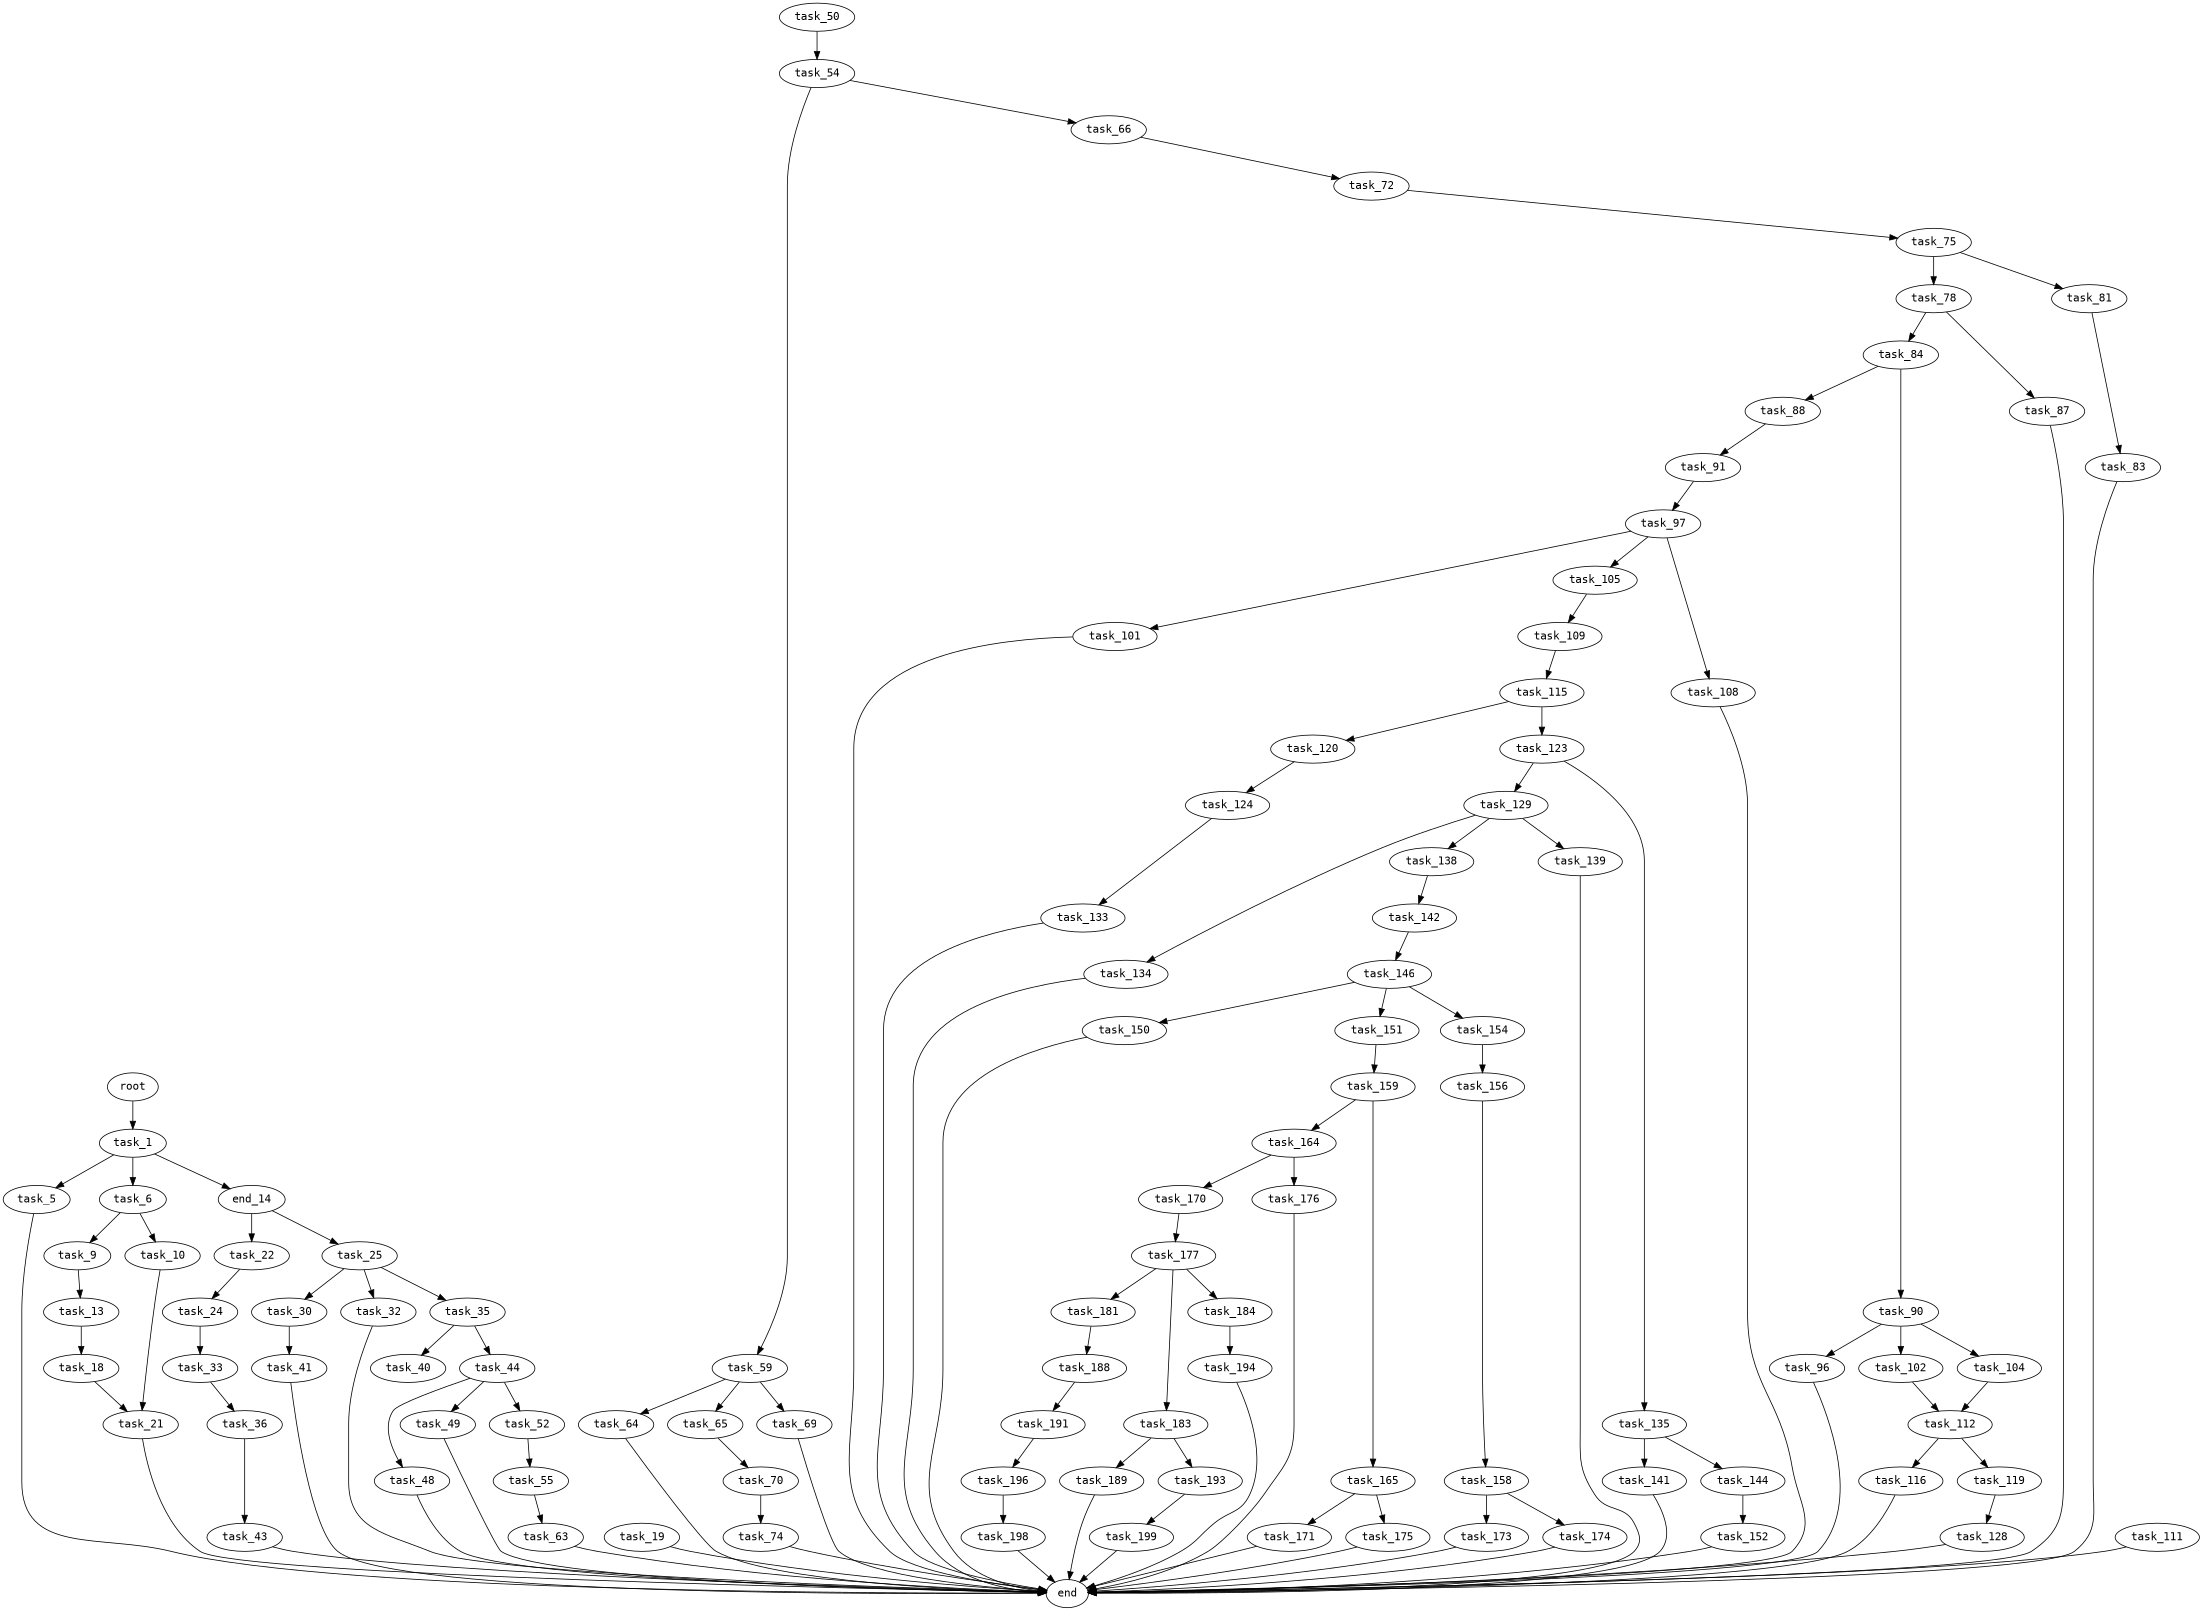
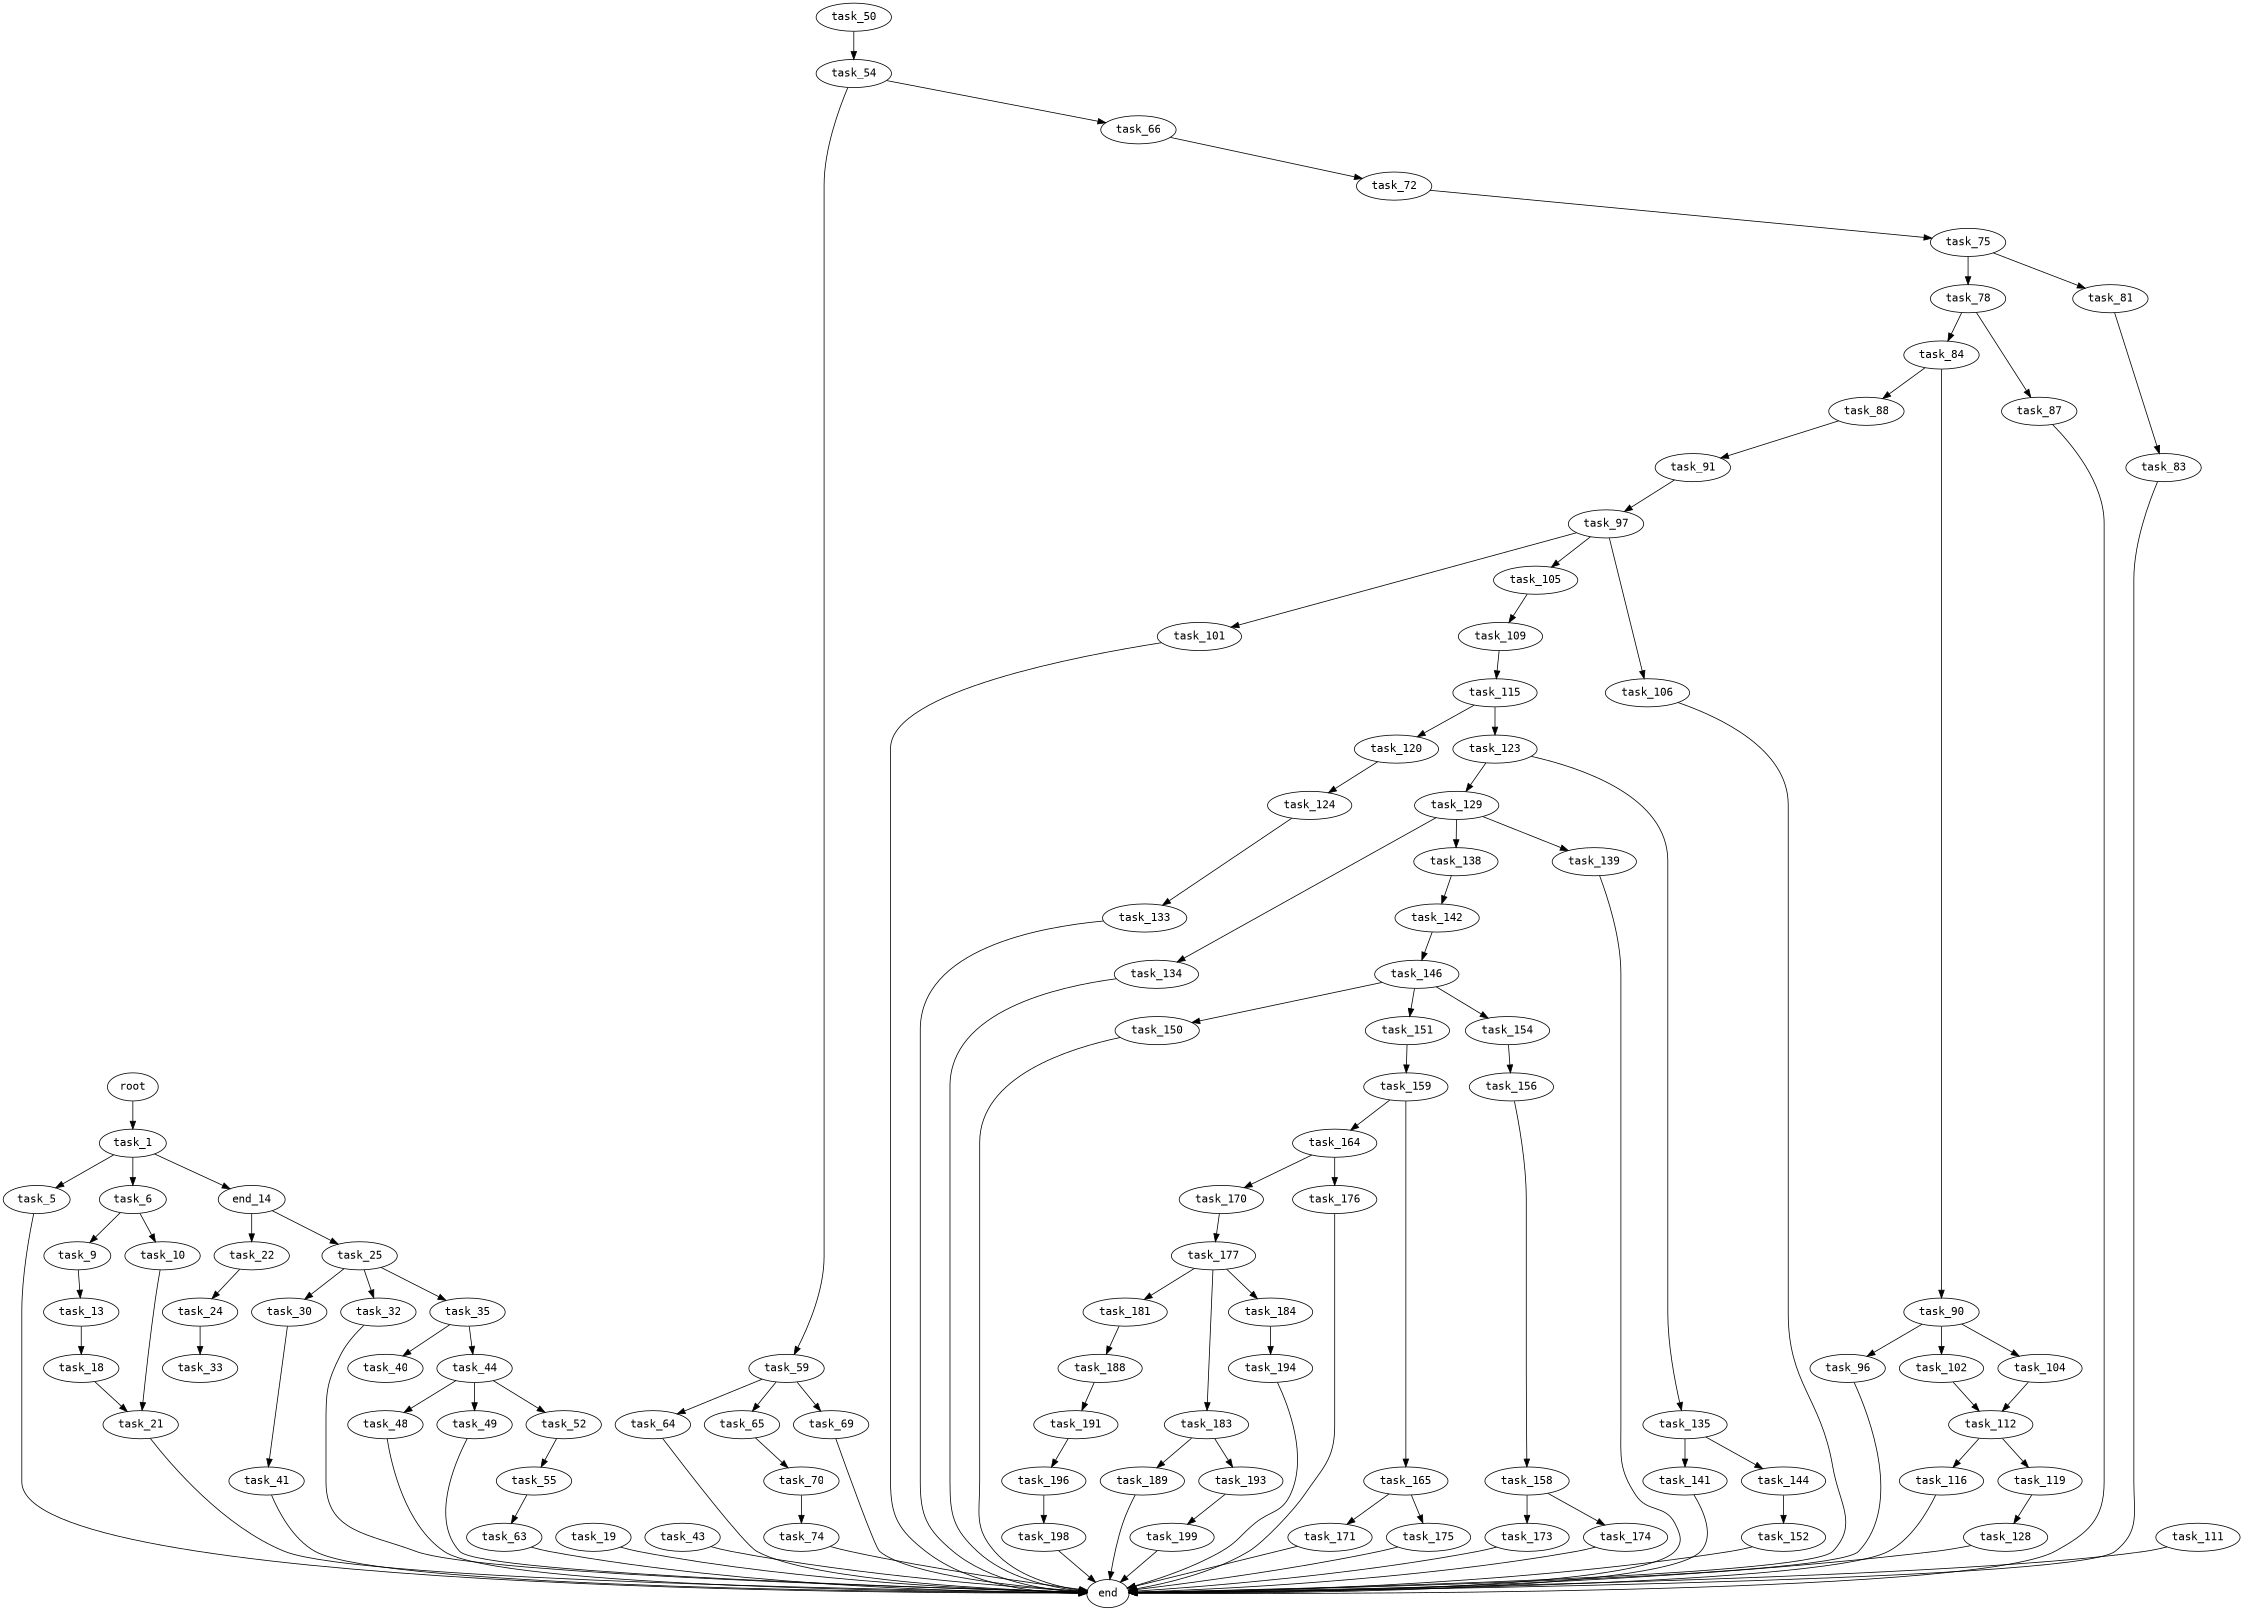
(1713, 693) -> (1647, 693)
(245, 1425) -> none
